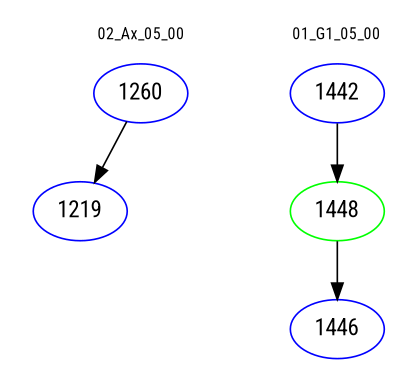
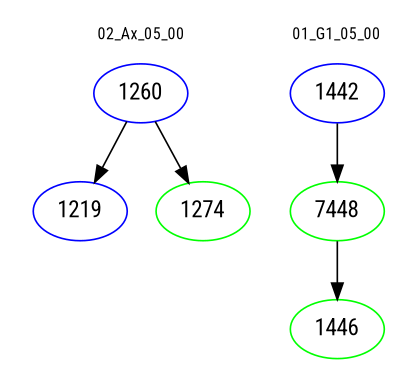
none -> (203, 211)
(337, 211) -> (337, 211)
(337, 329) -> (337, 329)
